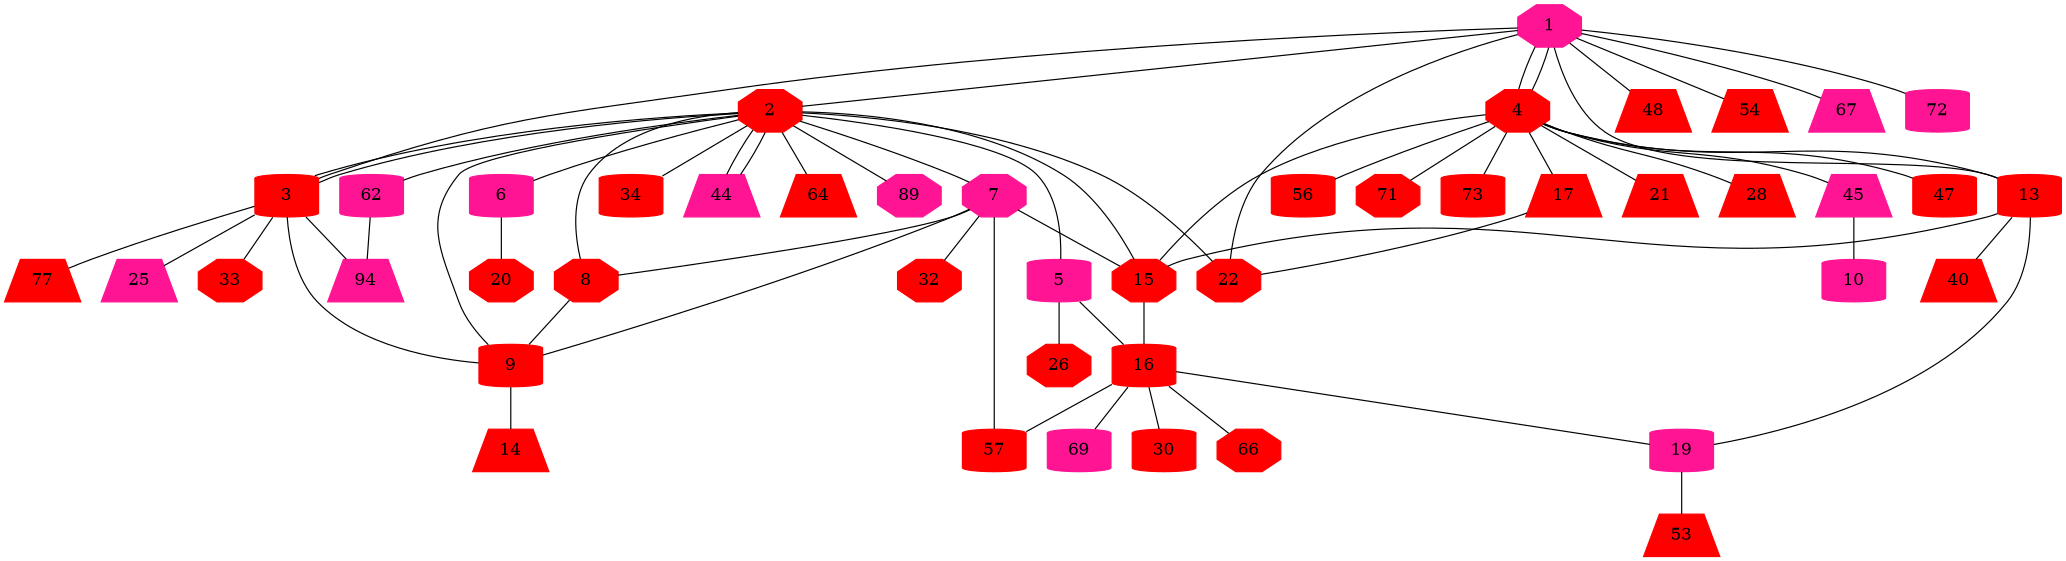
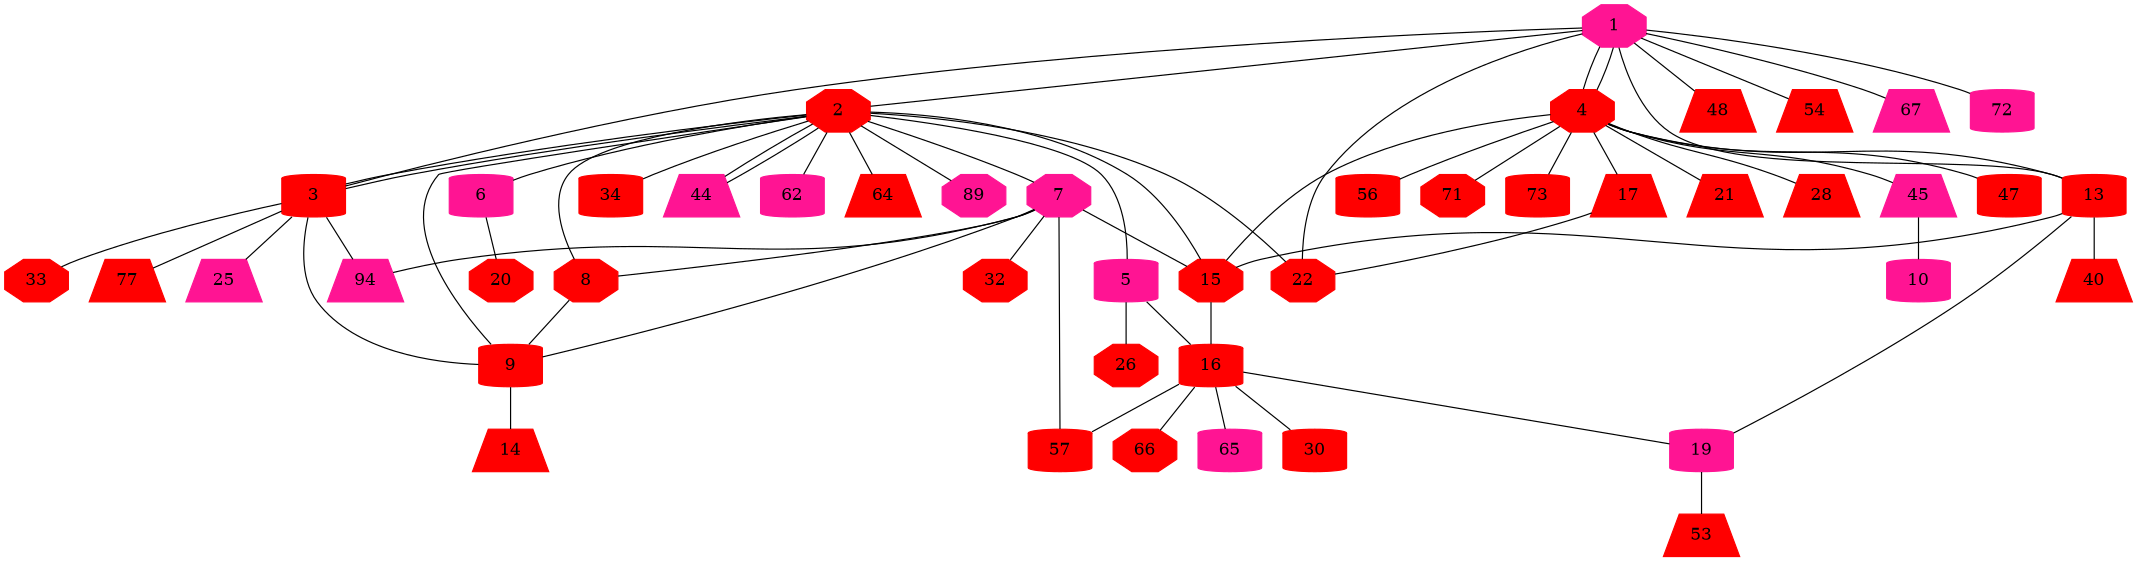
(369, 238) -> (715, 248)
(1079, 450) -> (1230, 450)
